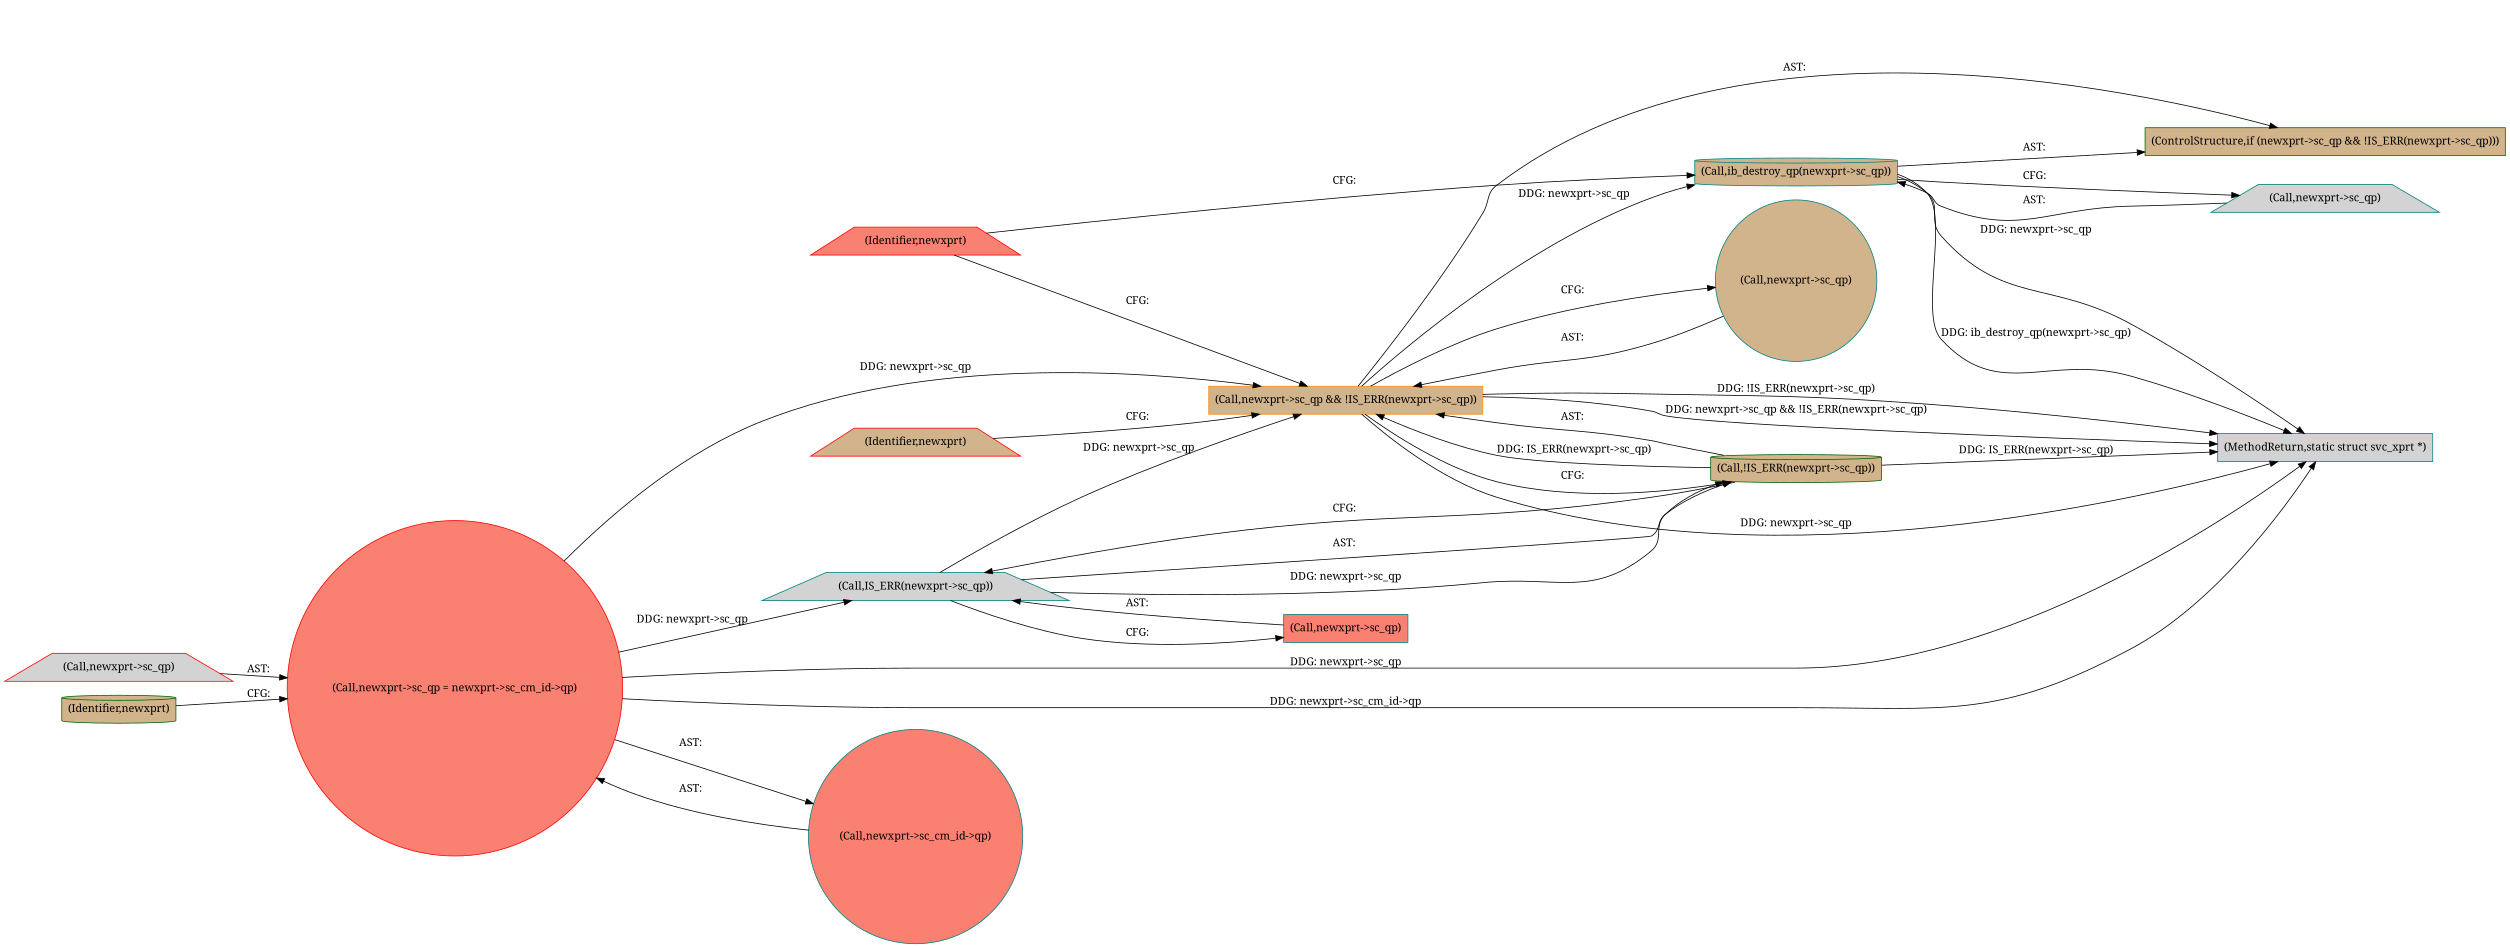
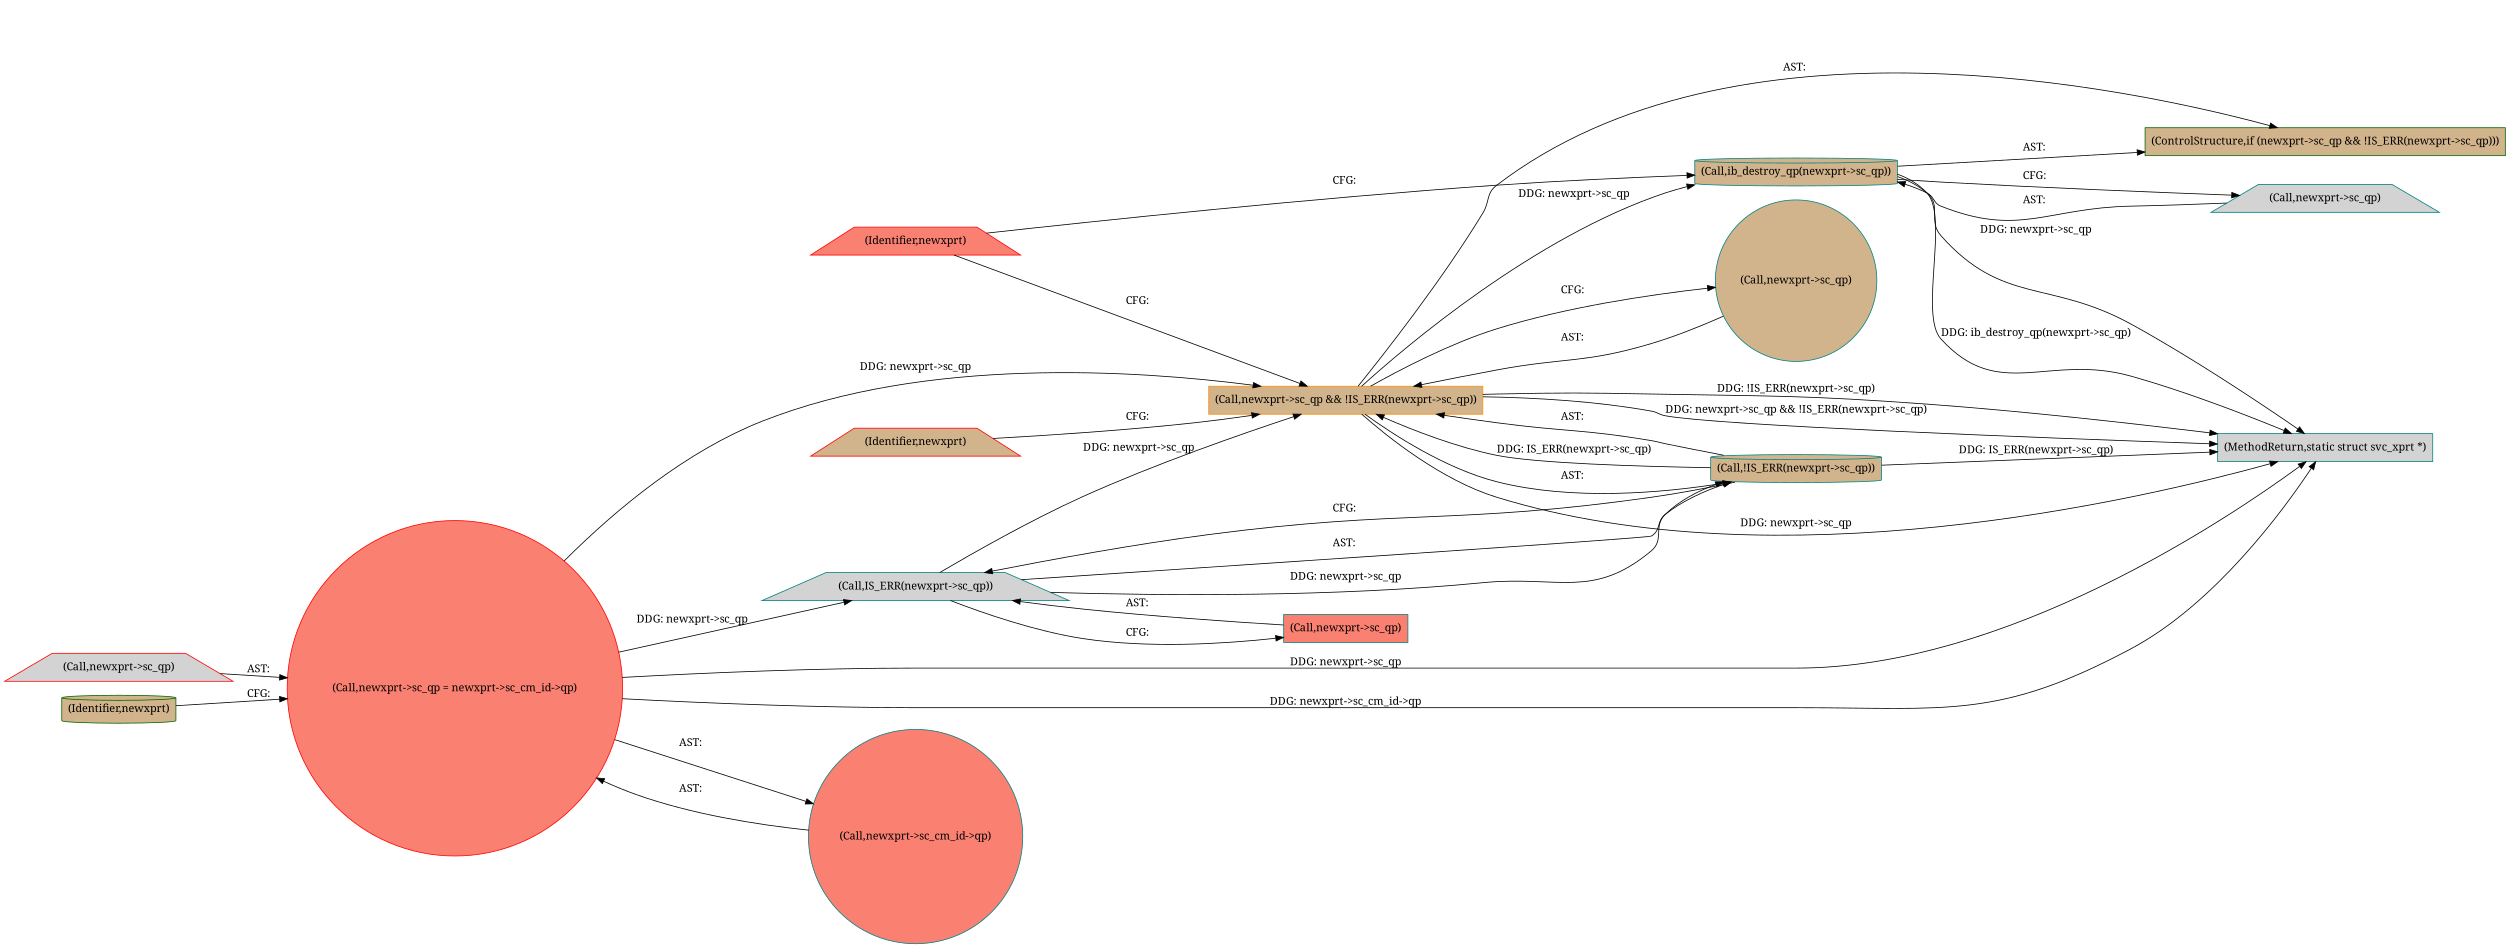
(1796, 469) -> (1796, 469)
(1574, 476) -> (1574, 476)
